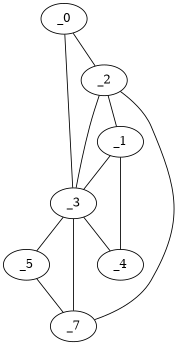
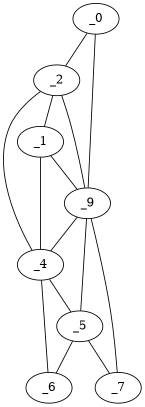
(73, 203) -> (87, 203)
(174, 215) -> (4, 167)
none -> (60, 296)
none -> (49, 388)
